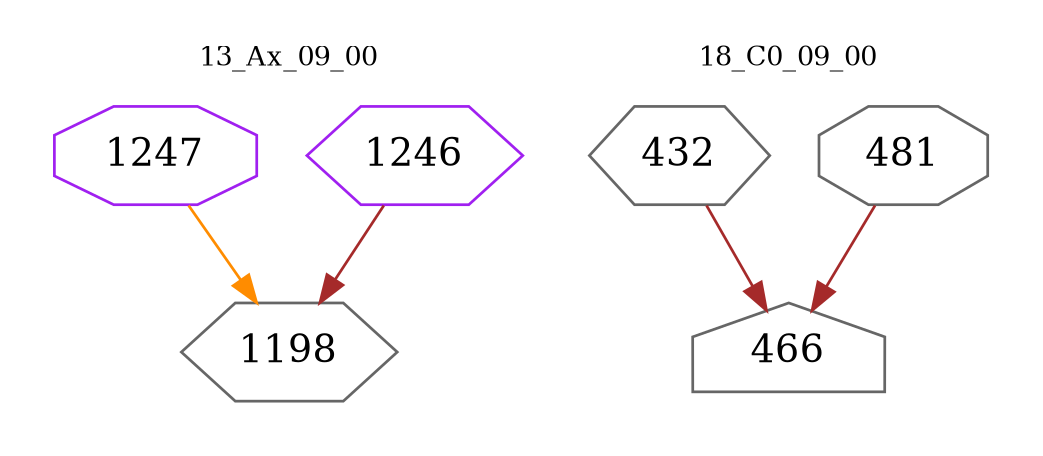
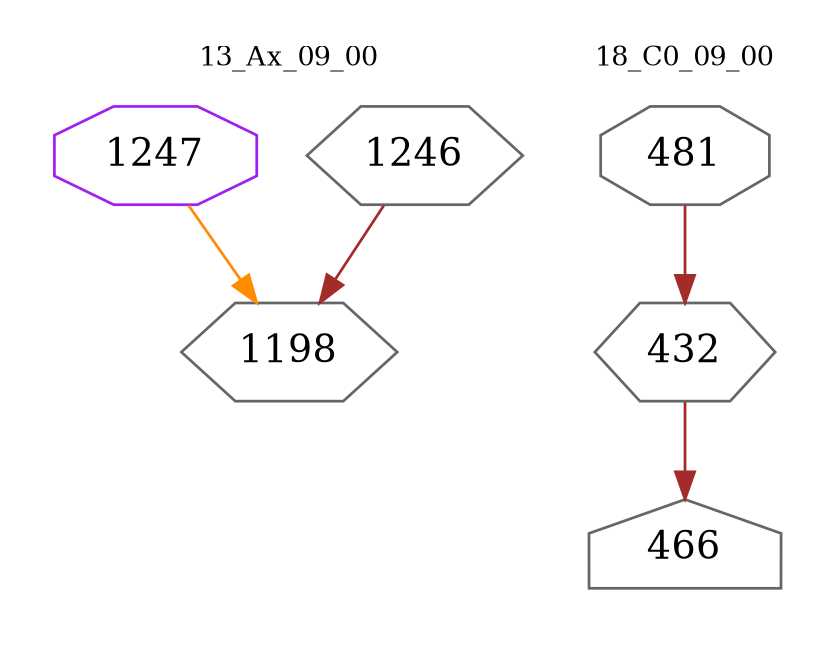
(415, 156) -> (415, 156)
(851, 246) -> (685, 240)
